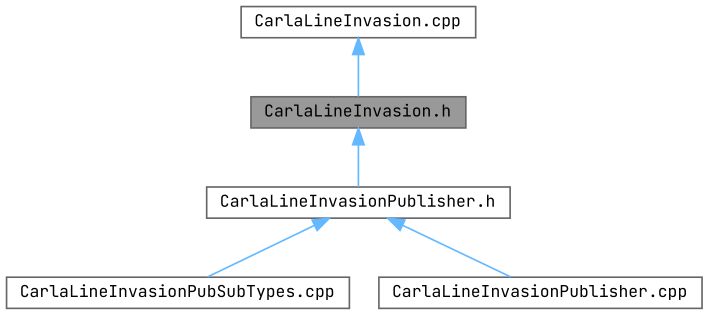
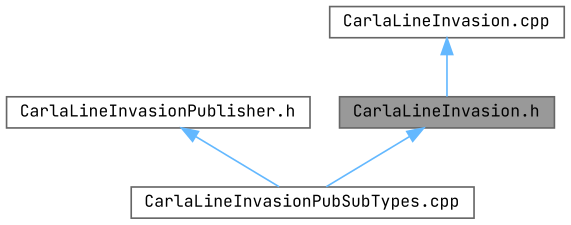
(358, 166) -> (368, 162)
(540, 293) -> none
